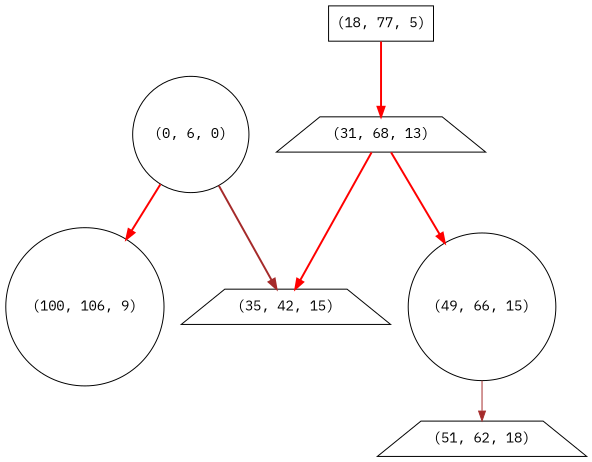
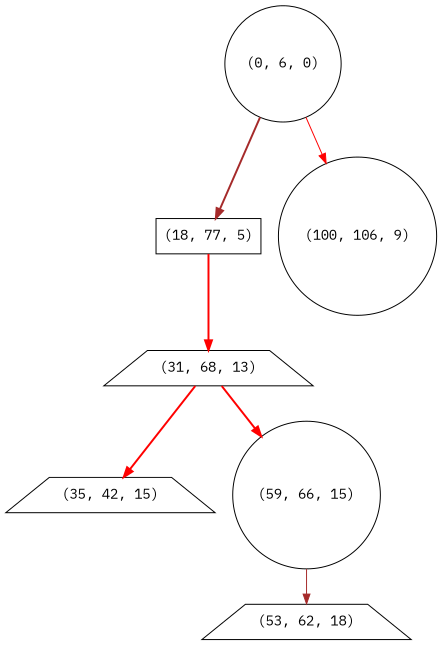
(146, 207) -> (314, 136)
(245, 233) -> (240, 163)
(482, 307) -> (307, 495)
(482, 439) -> (307, 622)
